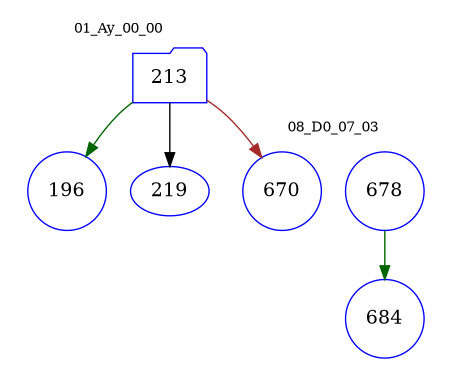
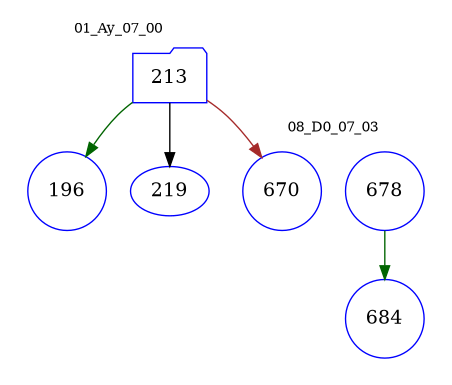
(118, 29) -> (118, 29)
